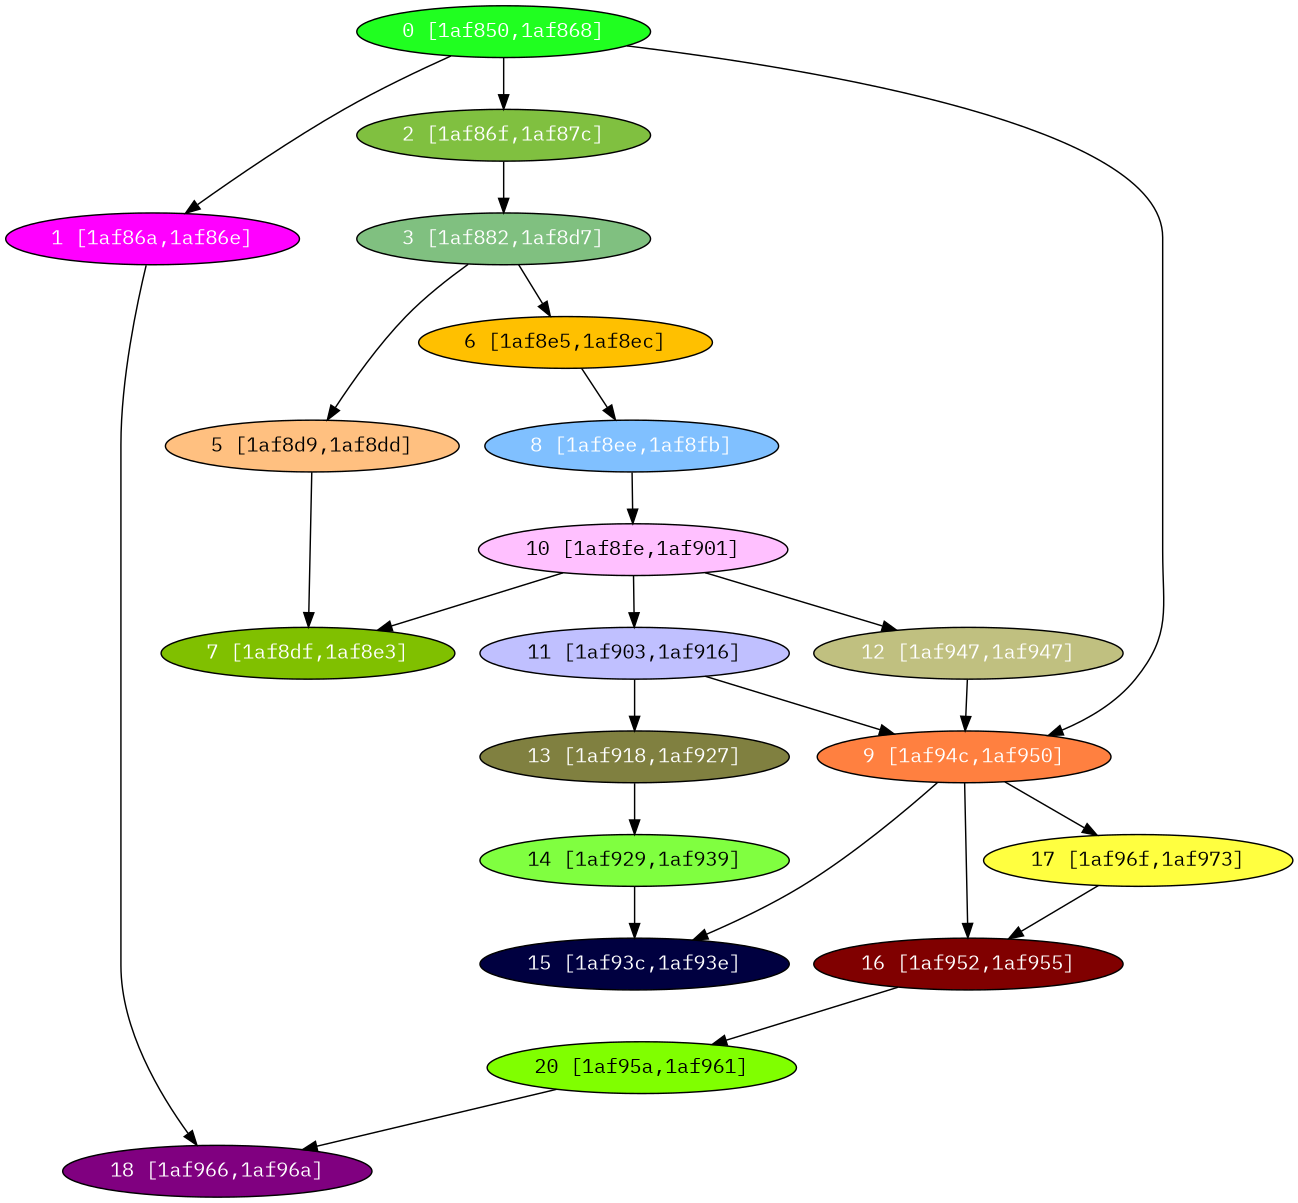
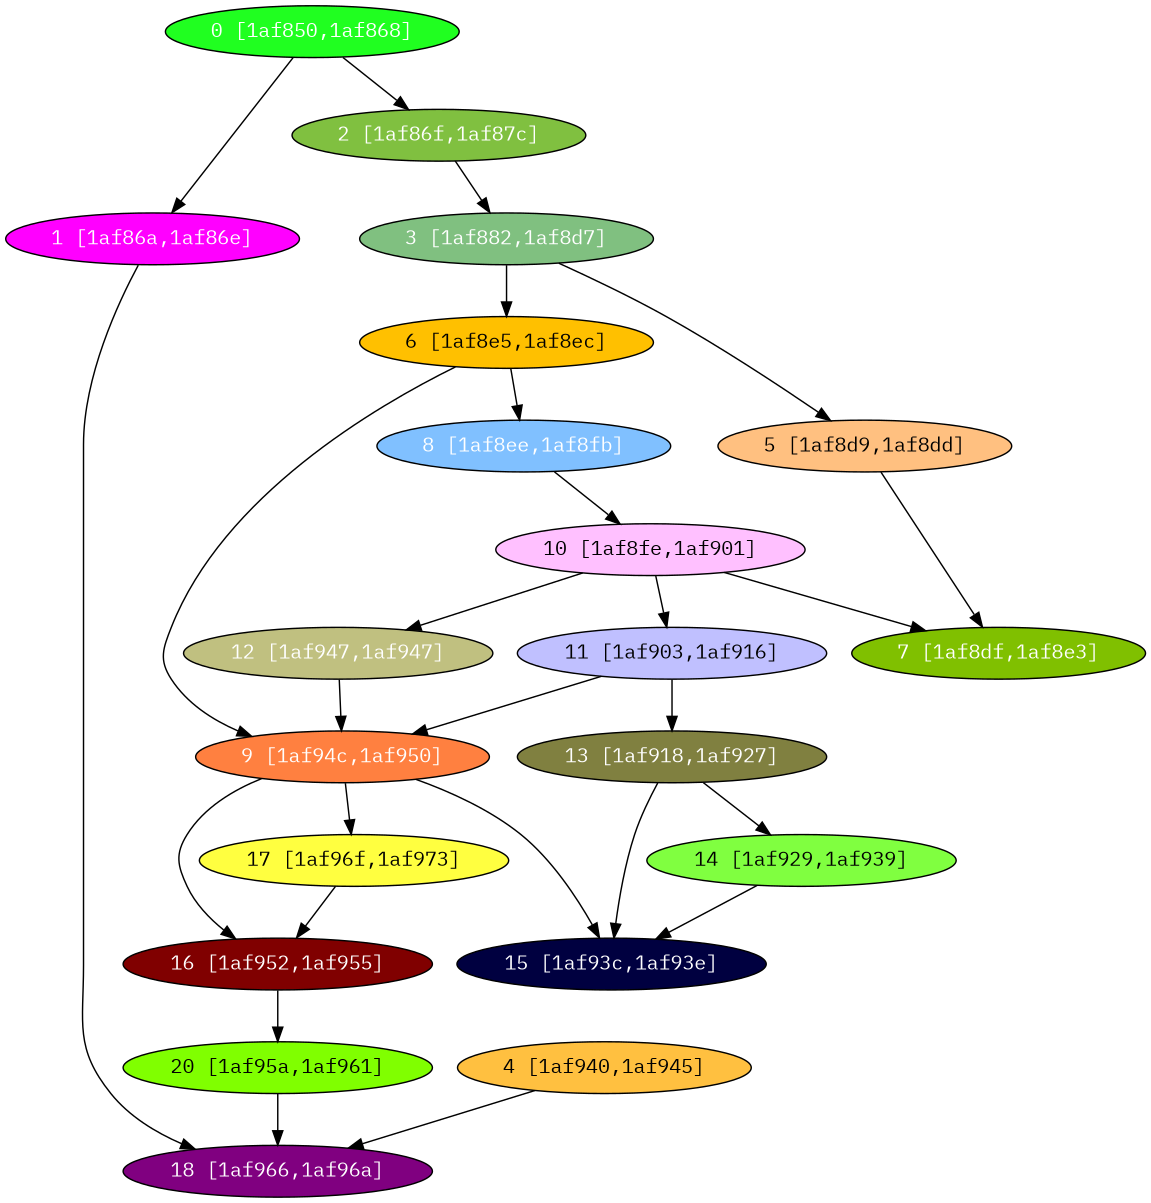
(1153, 213) -> (240, 522)
none -> (630, 851)
none -> (604, 1068)
